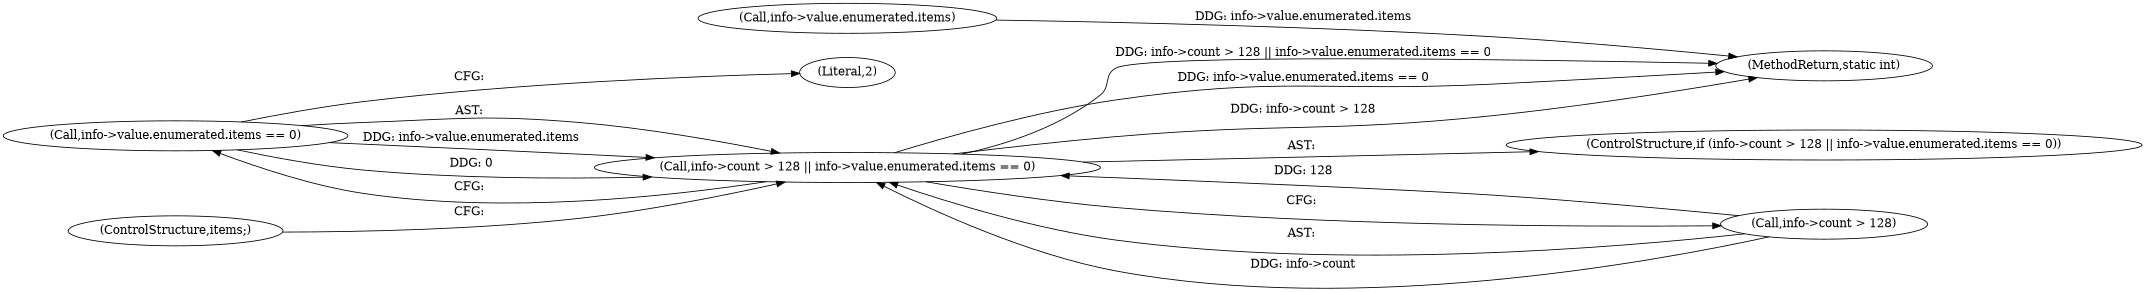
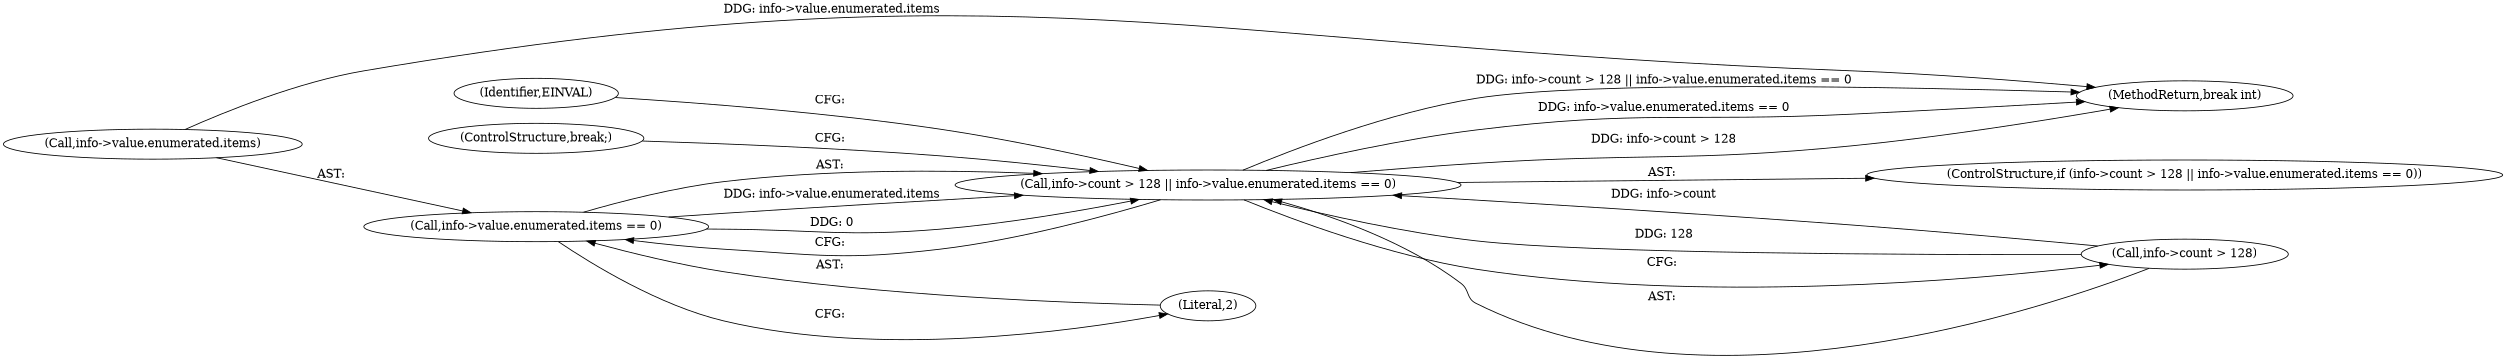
(1824, 66) -> (2185, 96)
none -> (536, 93)
none -> (340, 184)
(176, 231) -> (536, 138)
none -> (876, 290)
